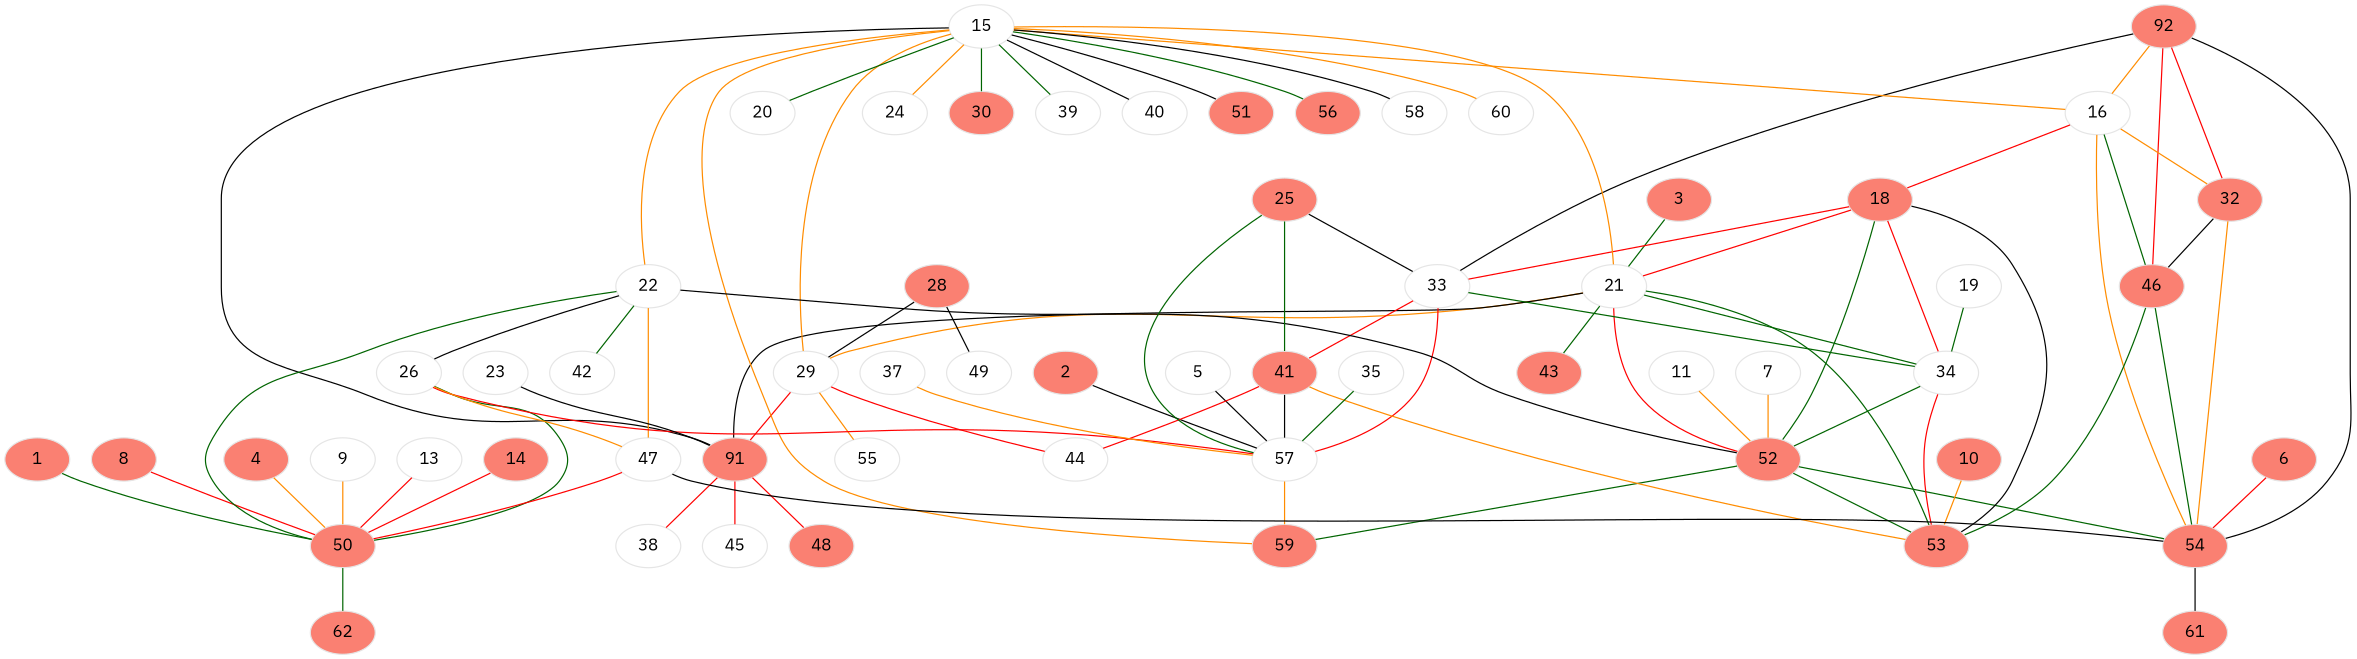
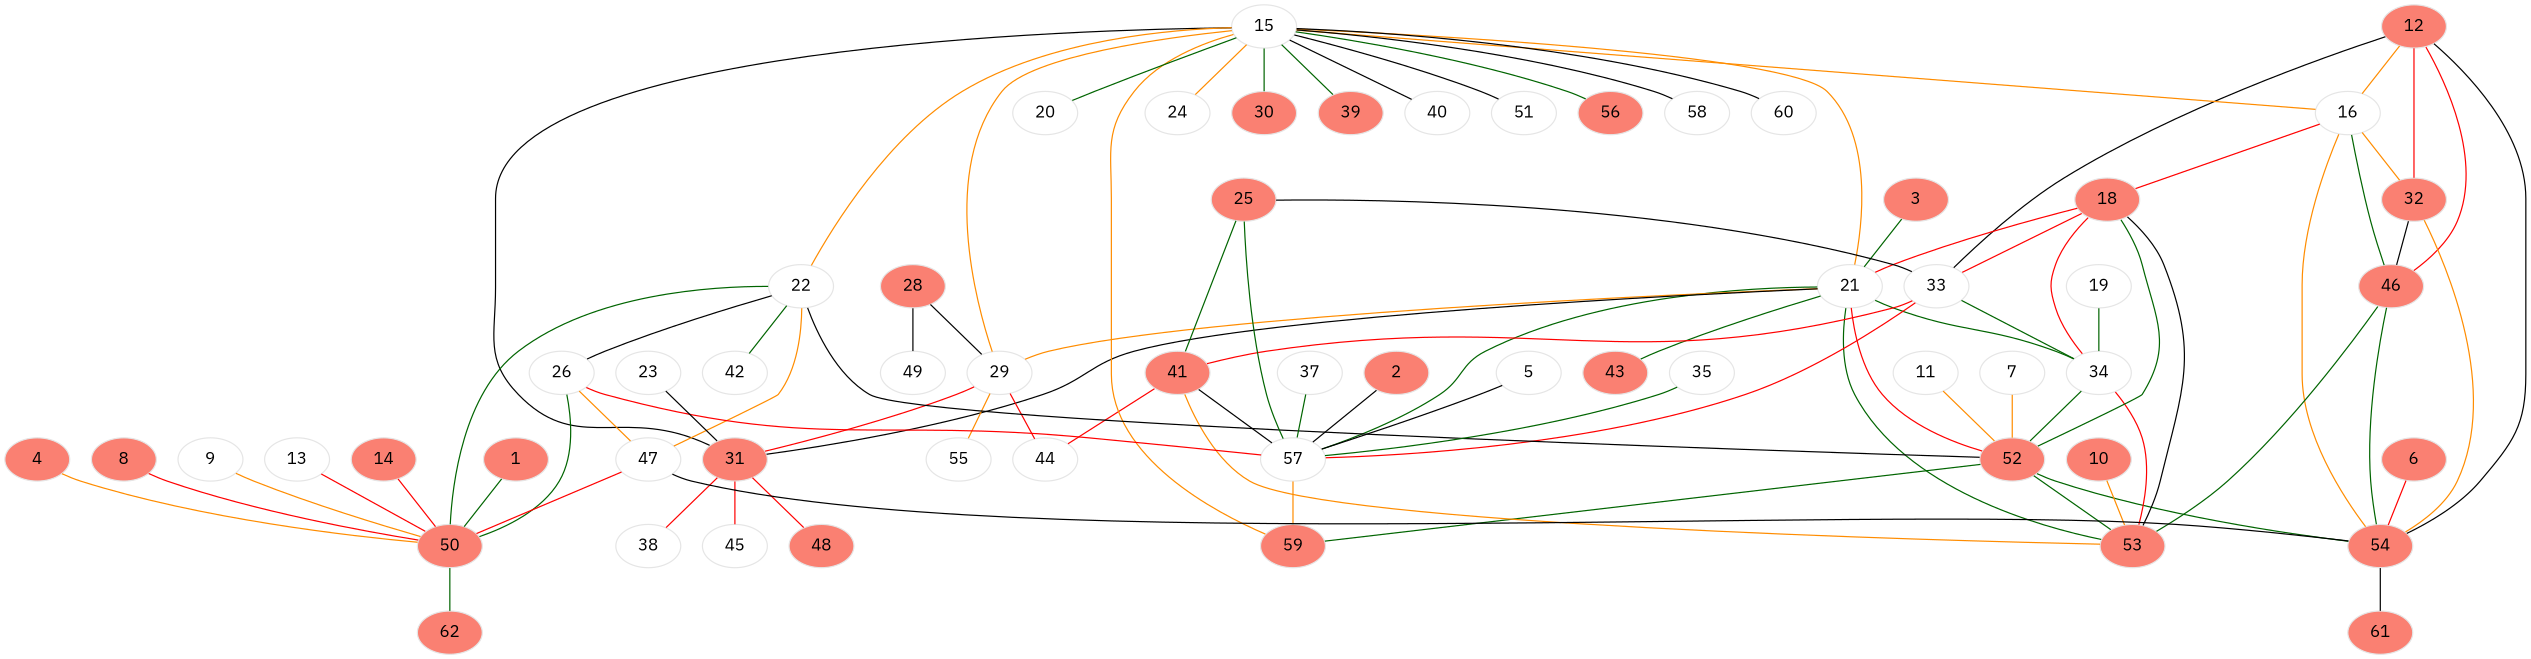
(2164, 26) -> (2414, 26)
(1329, 61) -> (1623, 64)
(1068, 113) -> (1351, 113)
(1241, 113) -> (1524, 113)
none -> (1554, 324)
(1058, 426) -> (1301, 416)
(735, 459) -> (735, 459)
